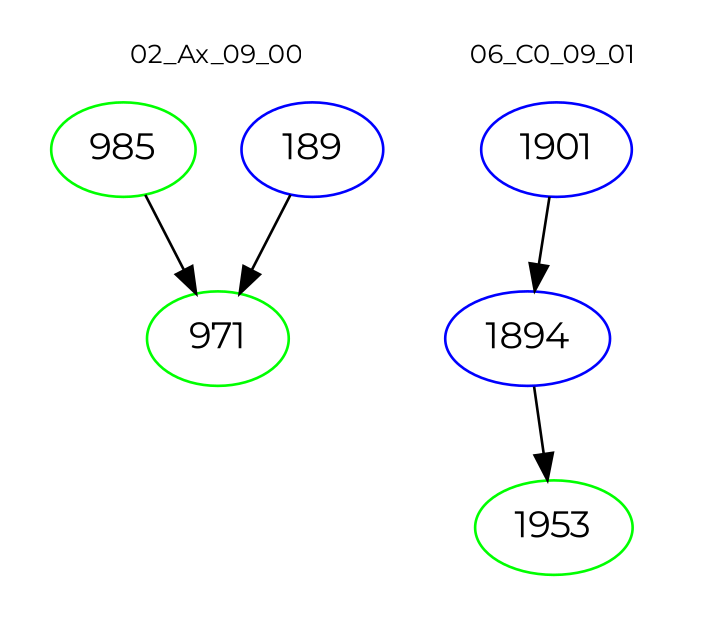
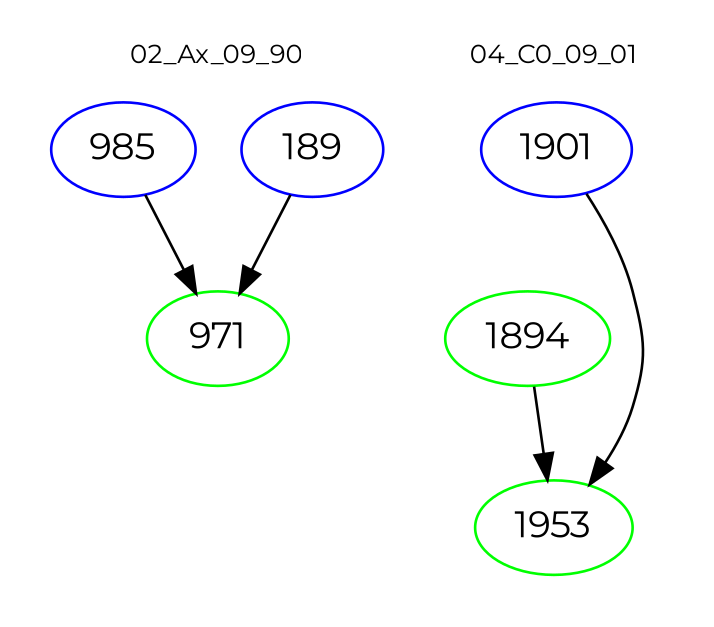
(218, 56) -> (218, 56)
(554, 56) -> (554, 56)
(123, 150) -> (123, 150)
(544, 230) -> (641, 326)
(528, 339) -> (528, 339)
